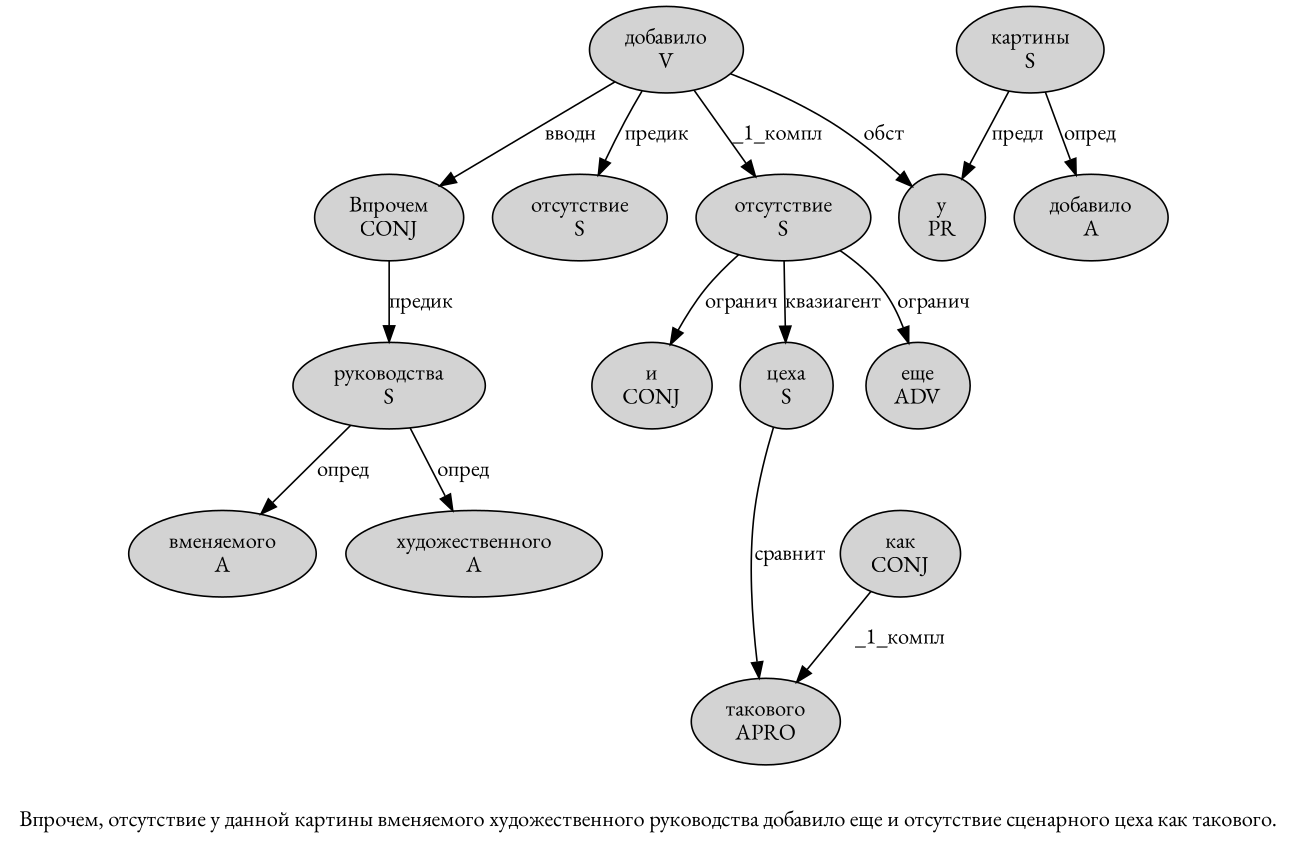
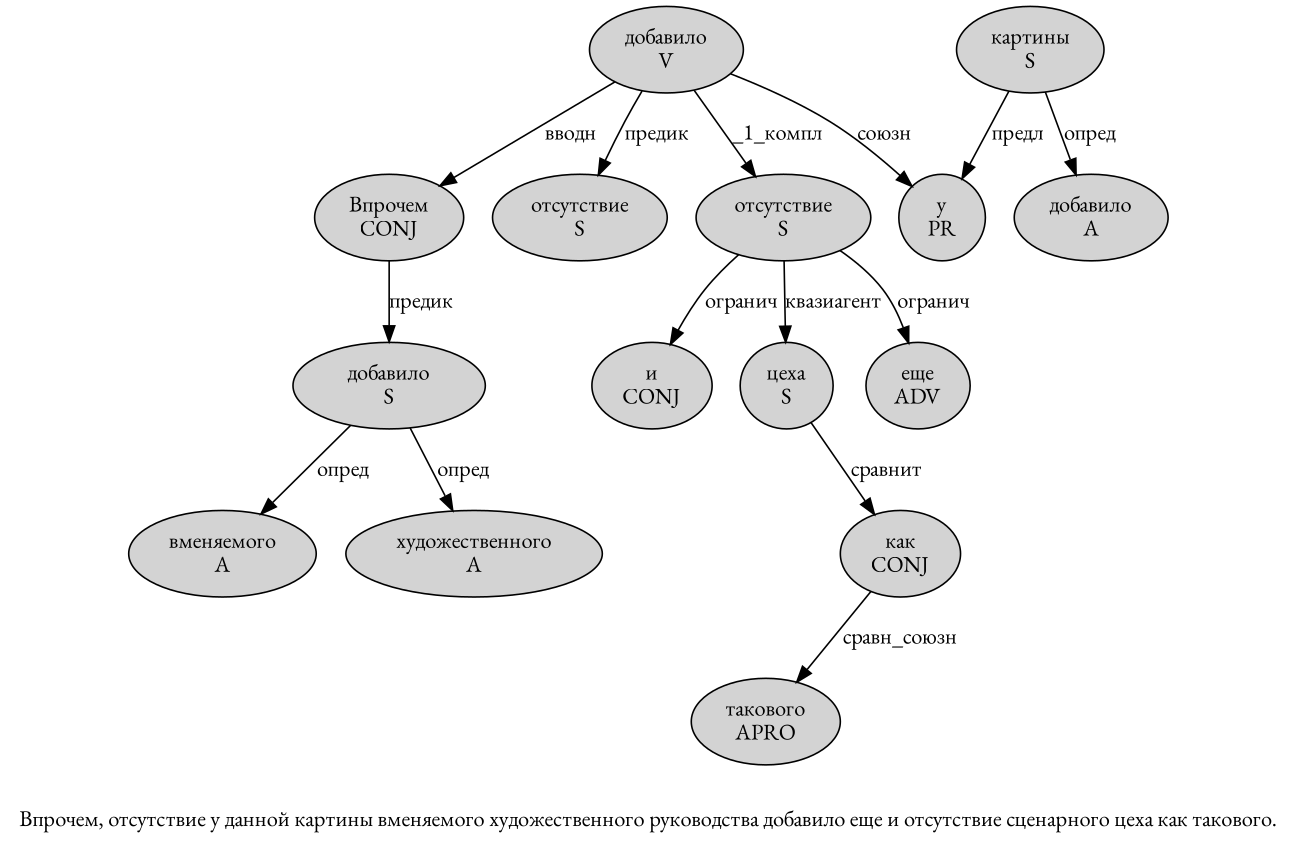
(884, 134) -> (884, 134)
(389, 386) -> (389, 386)
(752, 543) -> (838, 462)
(900, 638) -> (900, 638)
